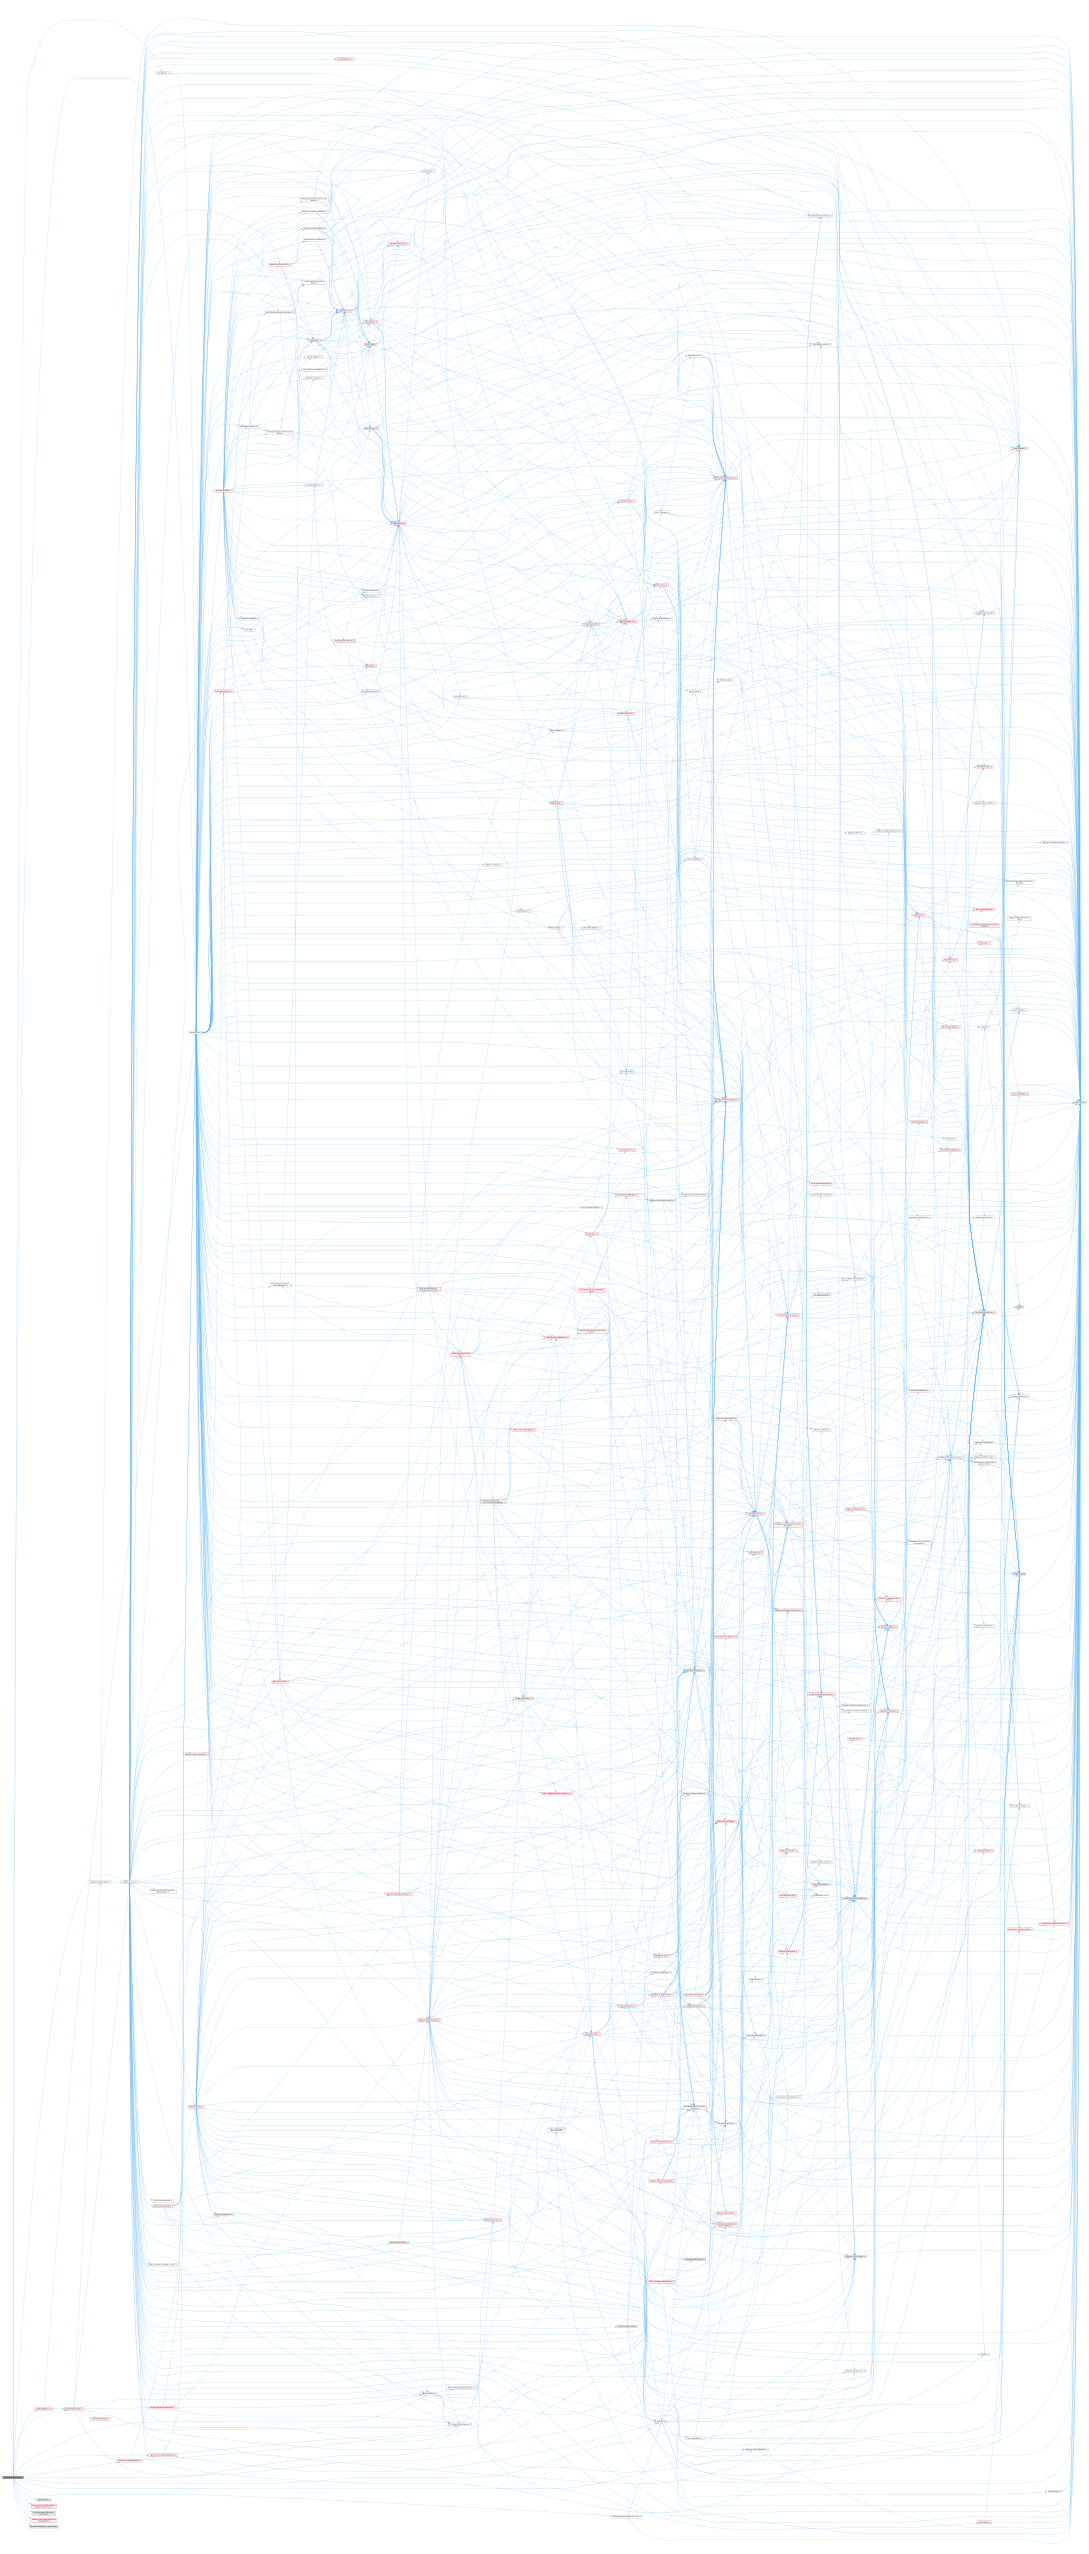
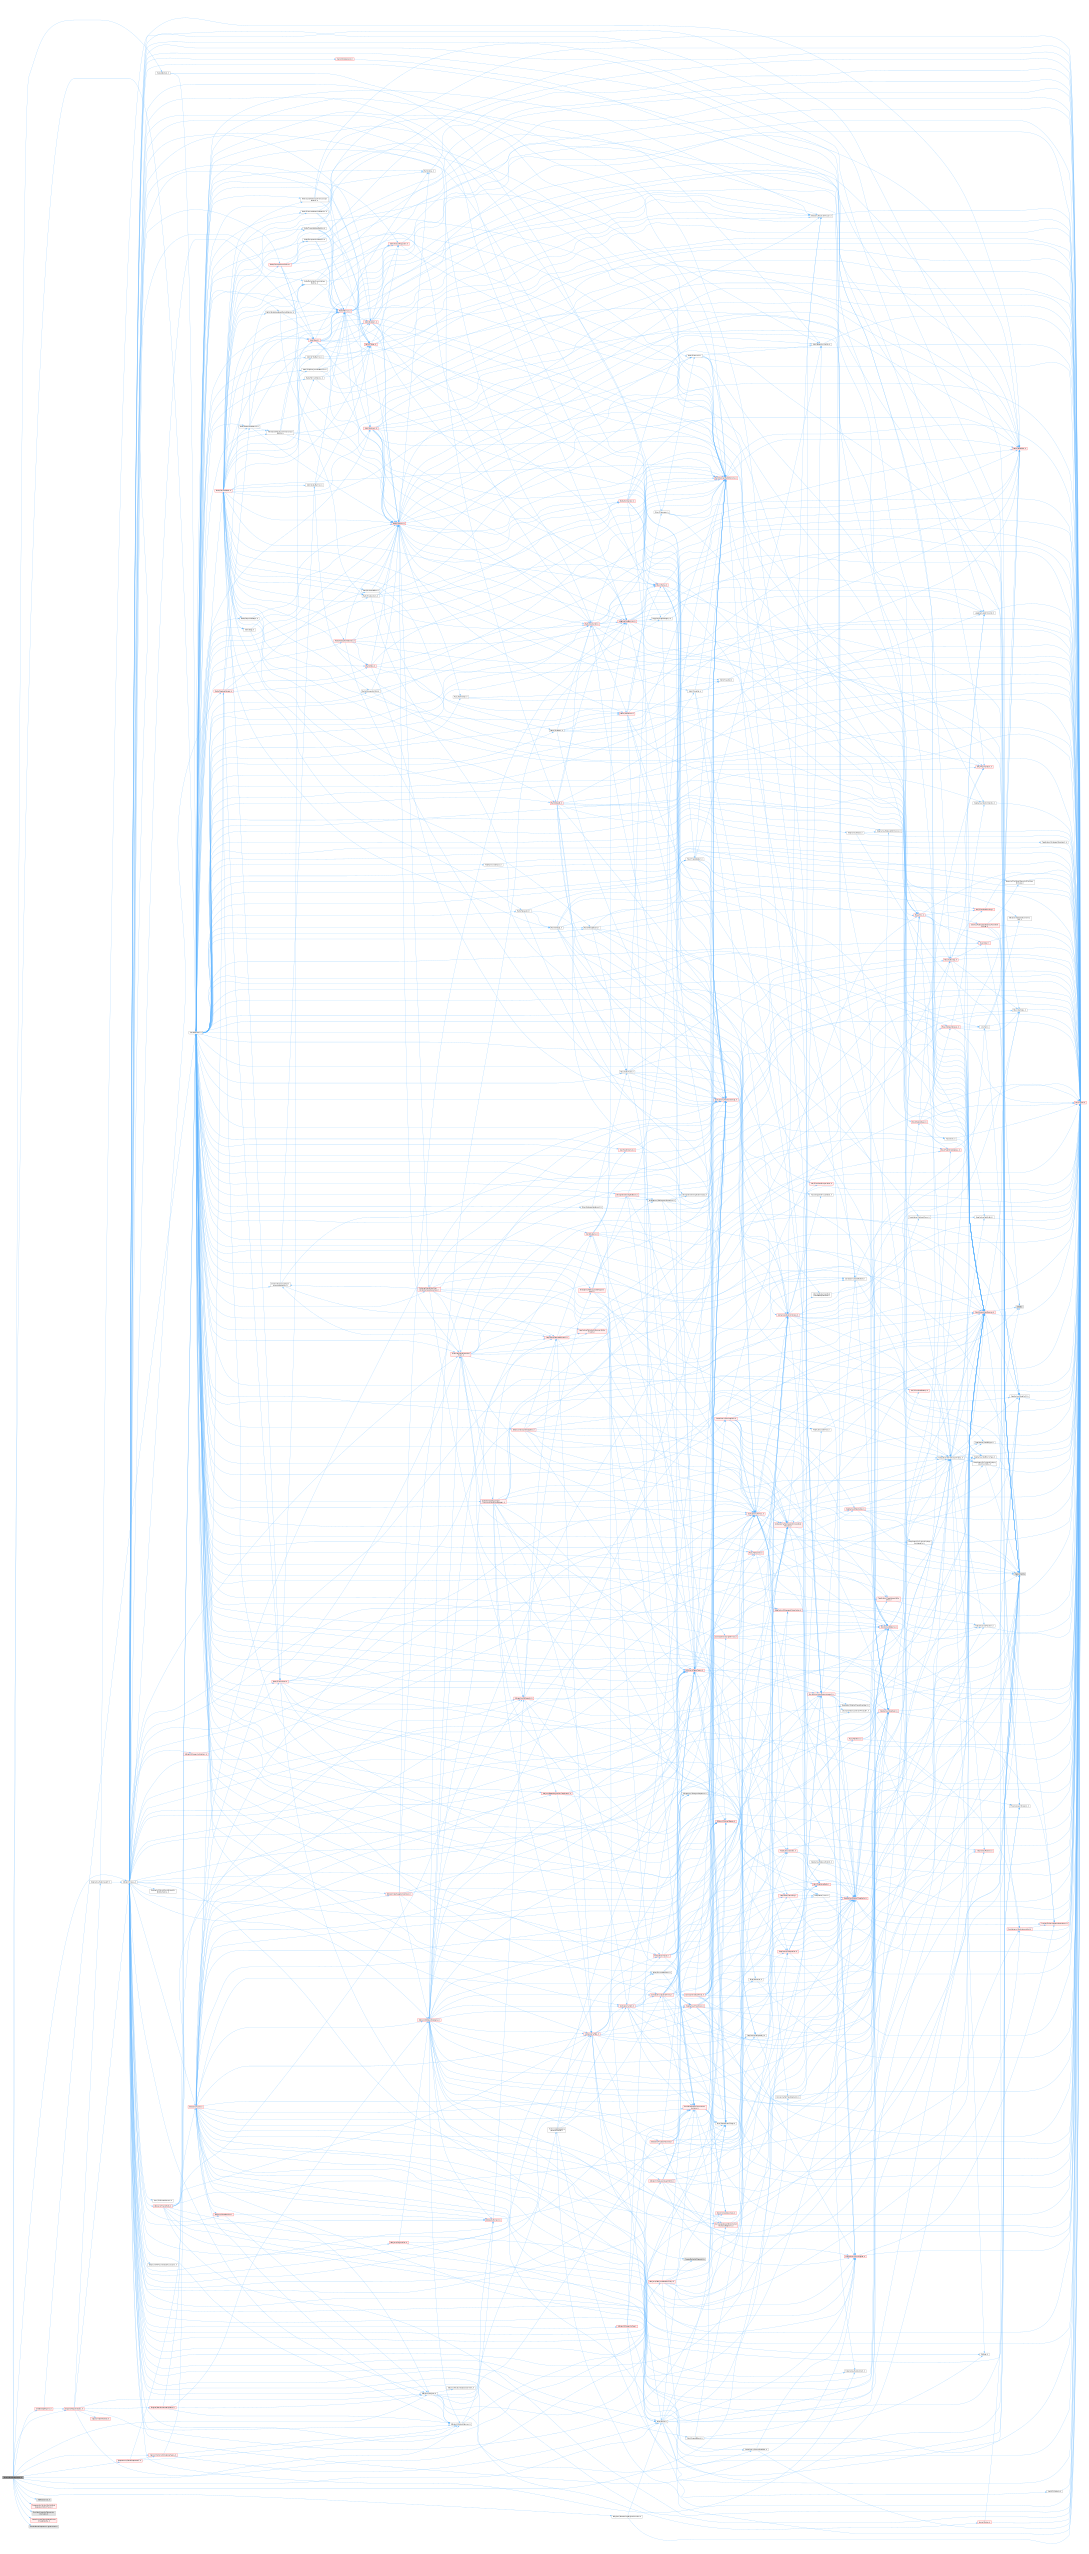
(1020, 1094) -> none
(766, 1372) -> (769, 1518)
